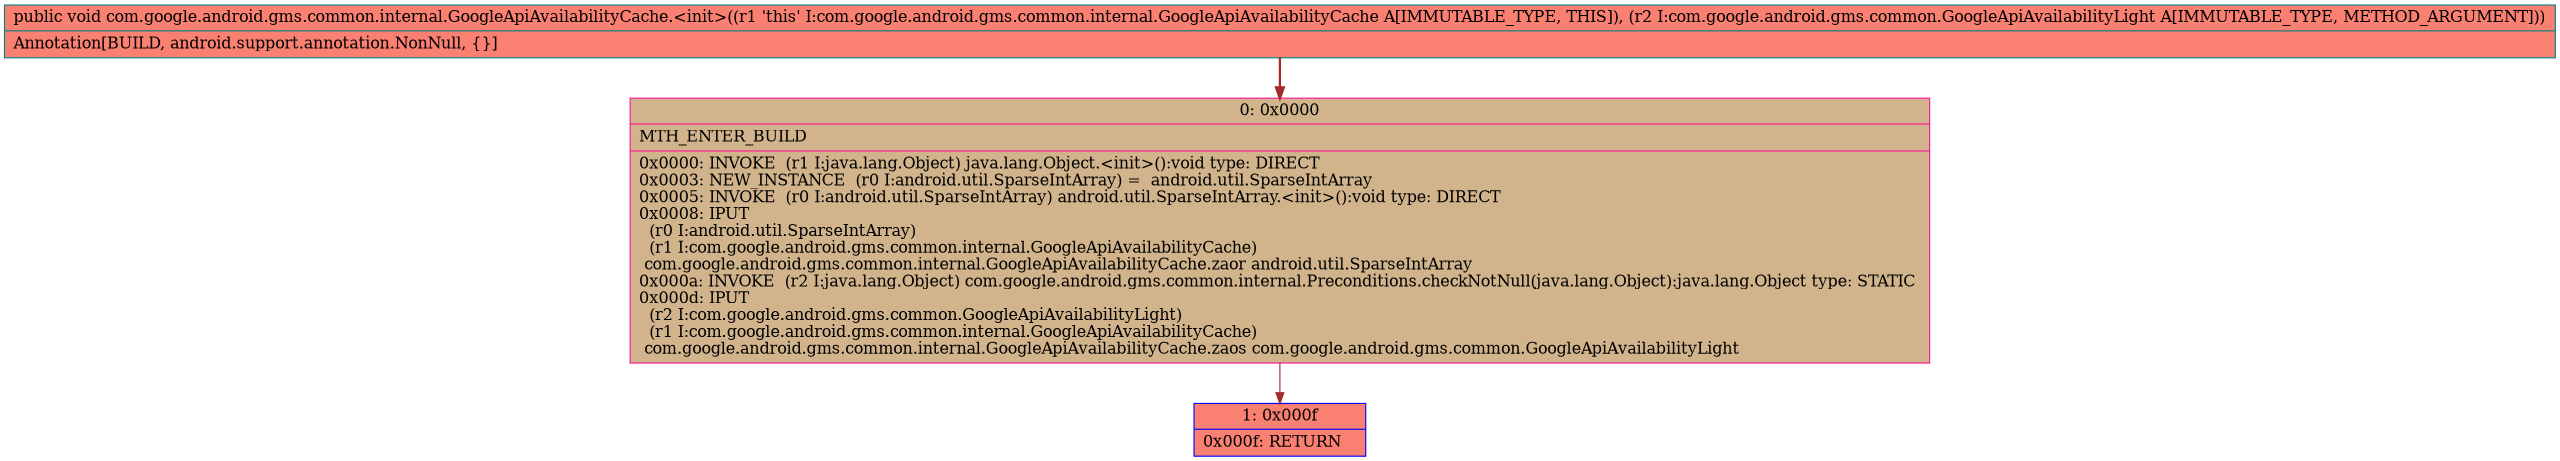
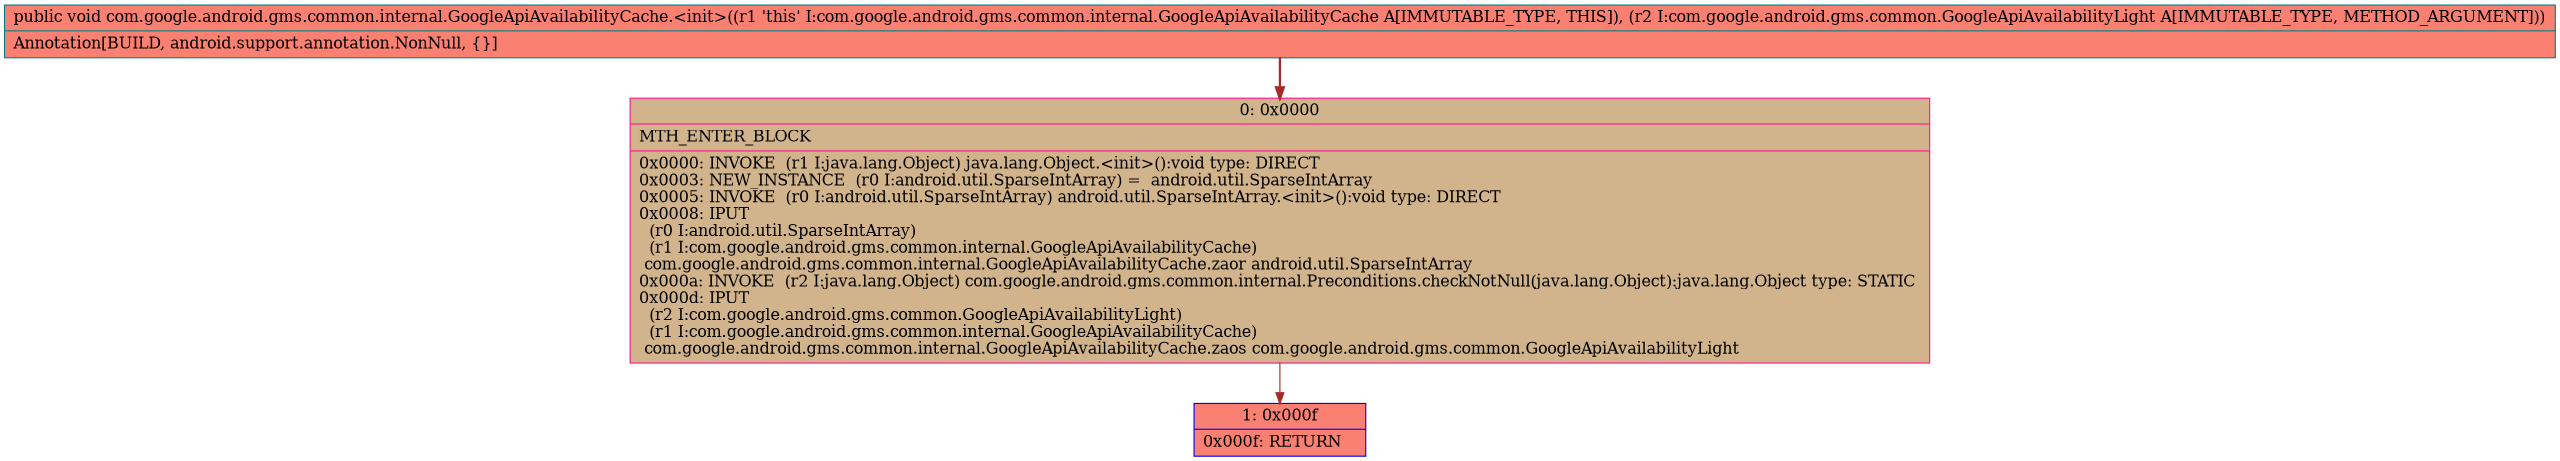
(723, 137) -> (726, 137)
